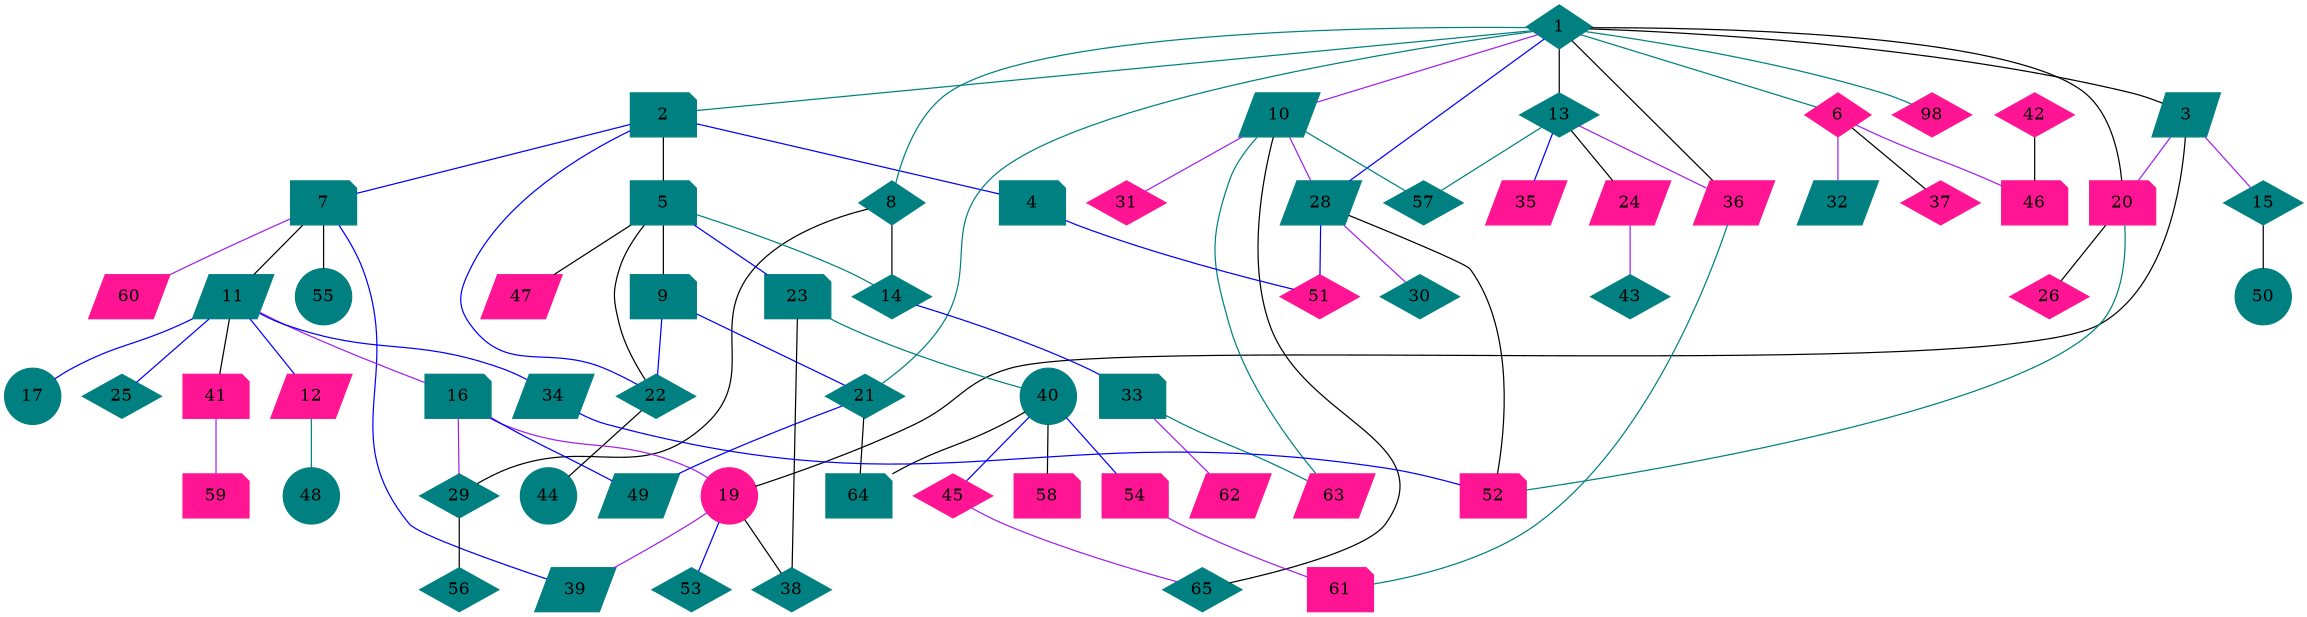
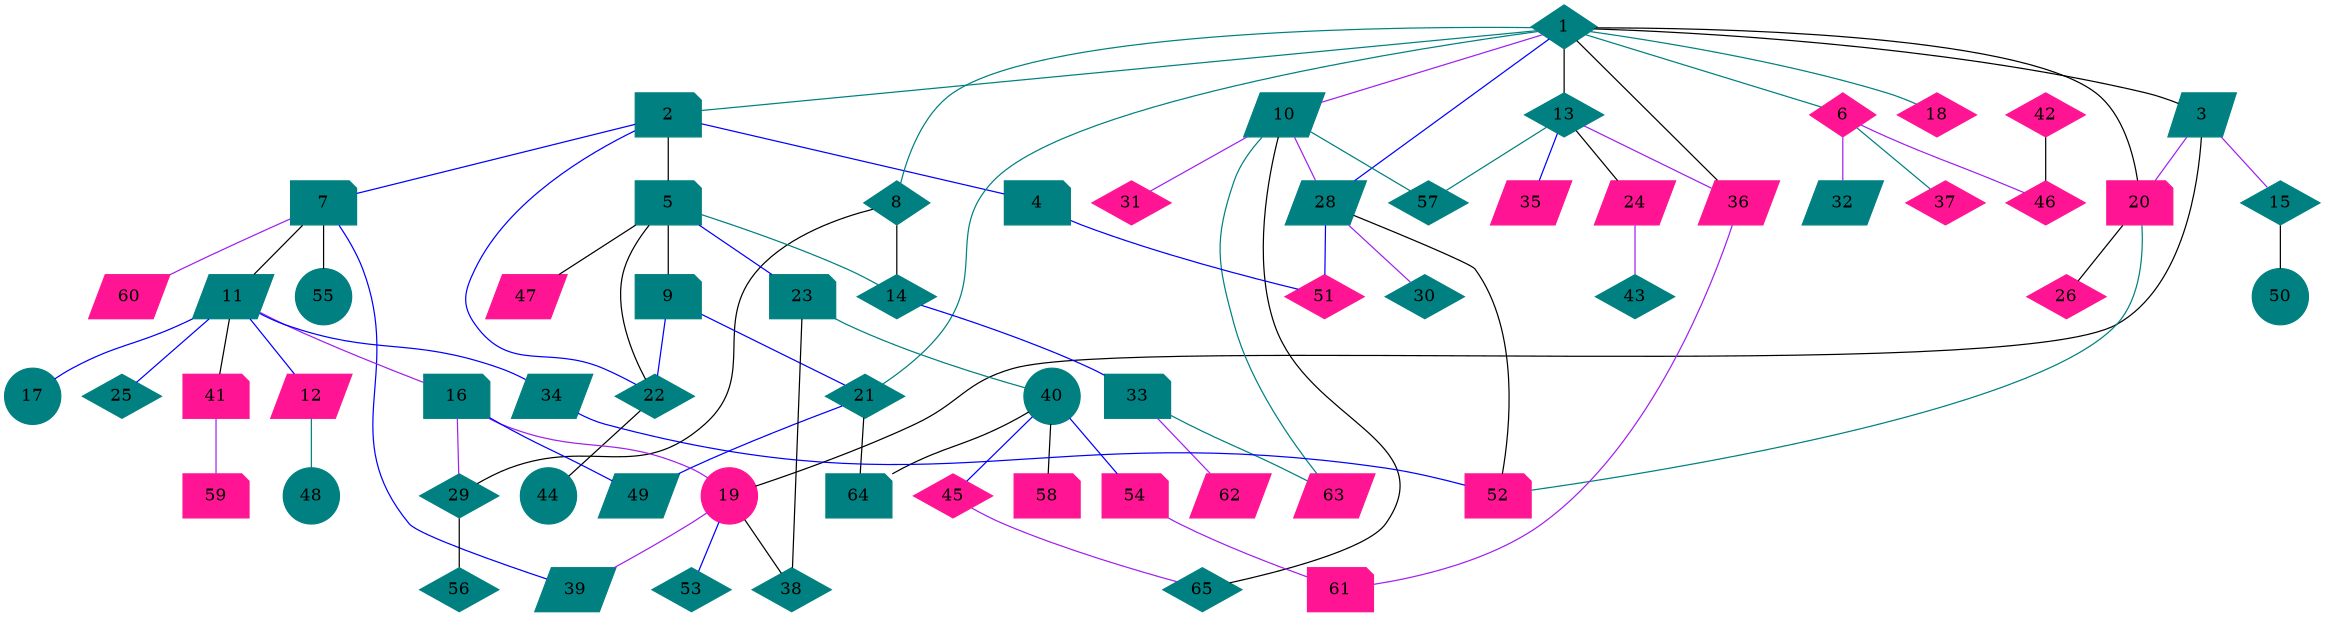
(1932, 115) -> (1937, 115)
(1889, 159) -> (1894, 159)
(2035, 203) -> (2046, 203)
(1603, 460) -> (1606, 462)
